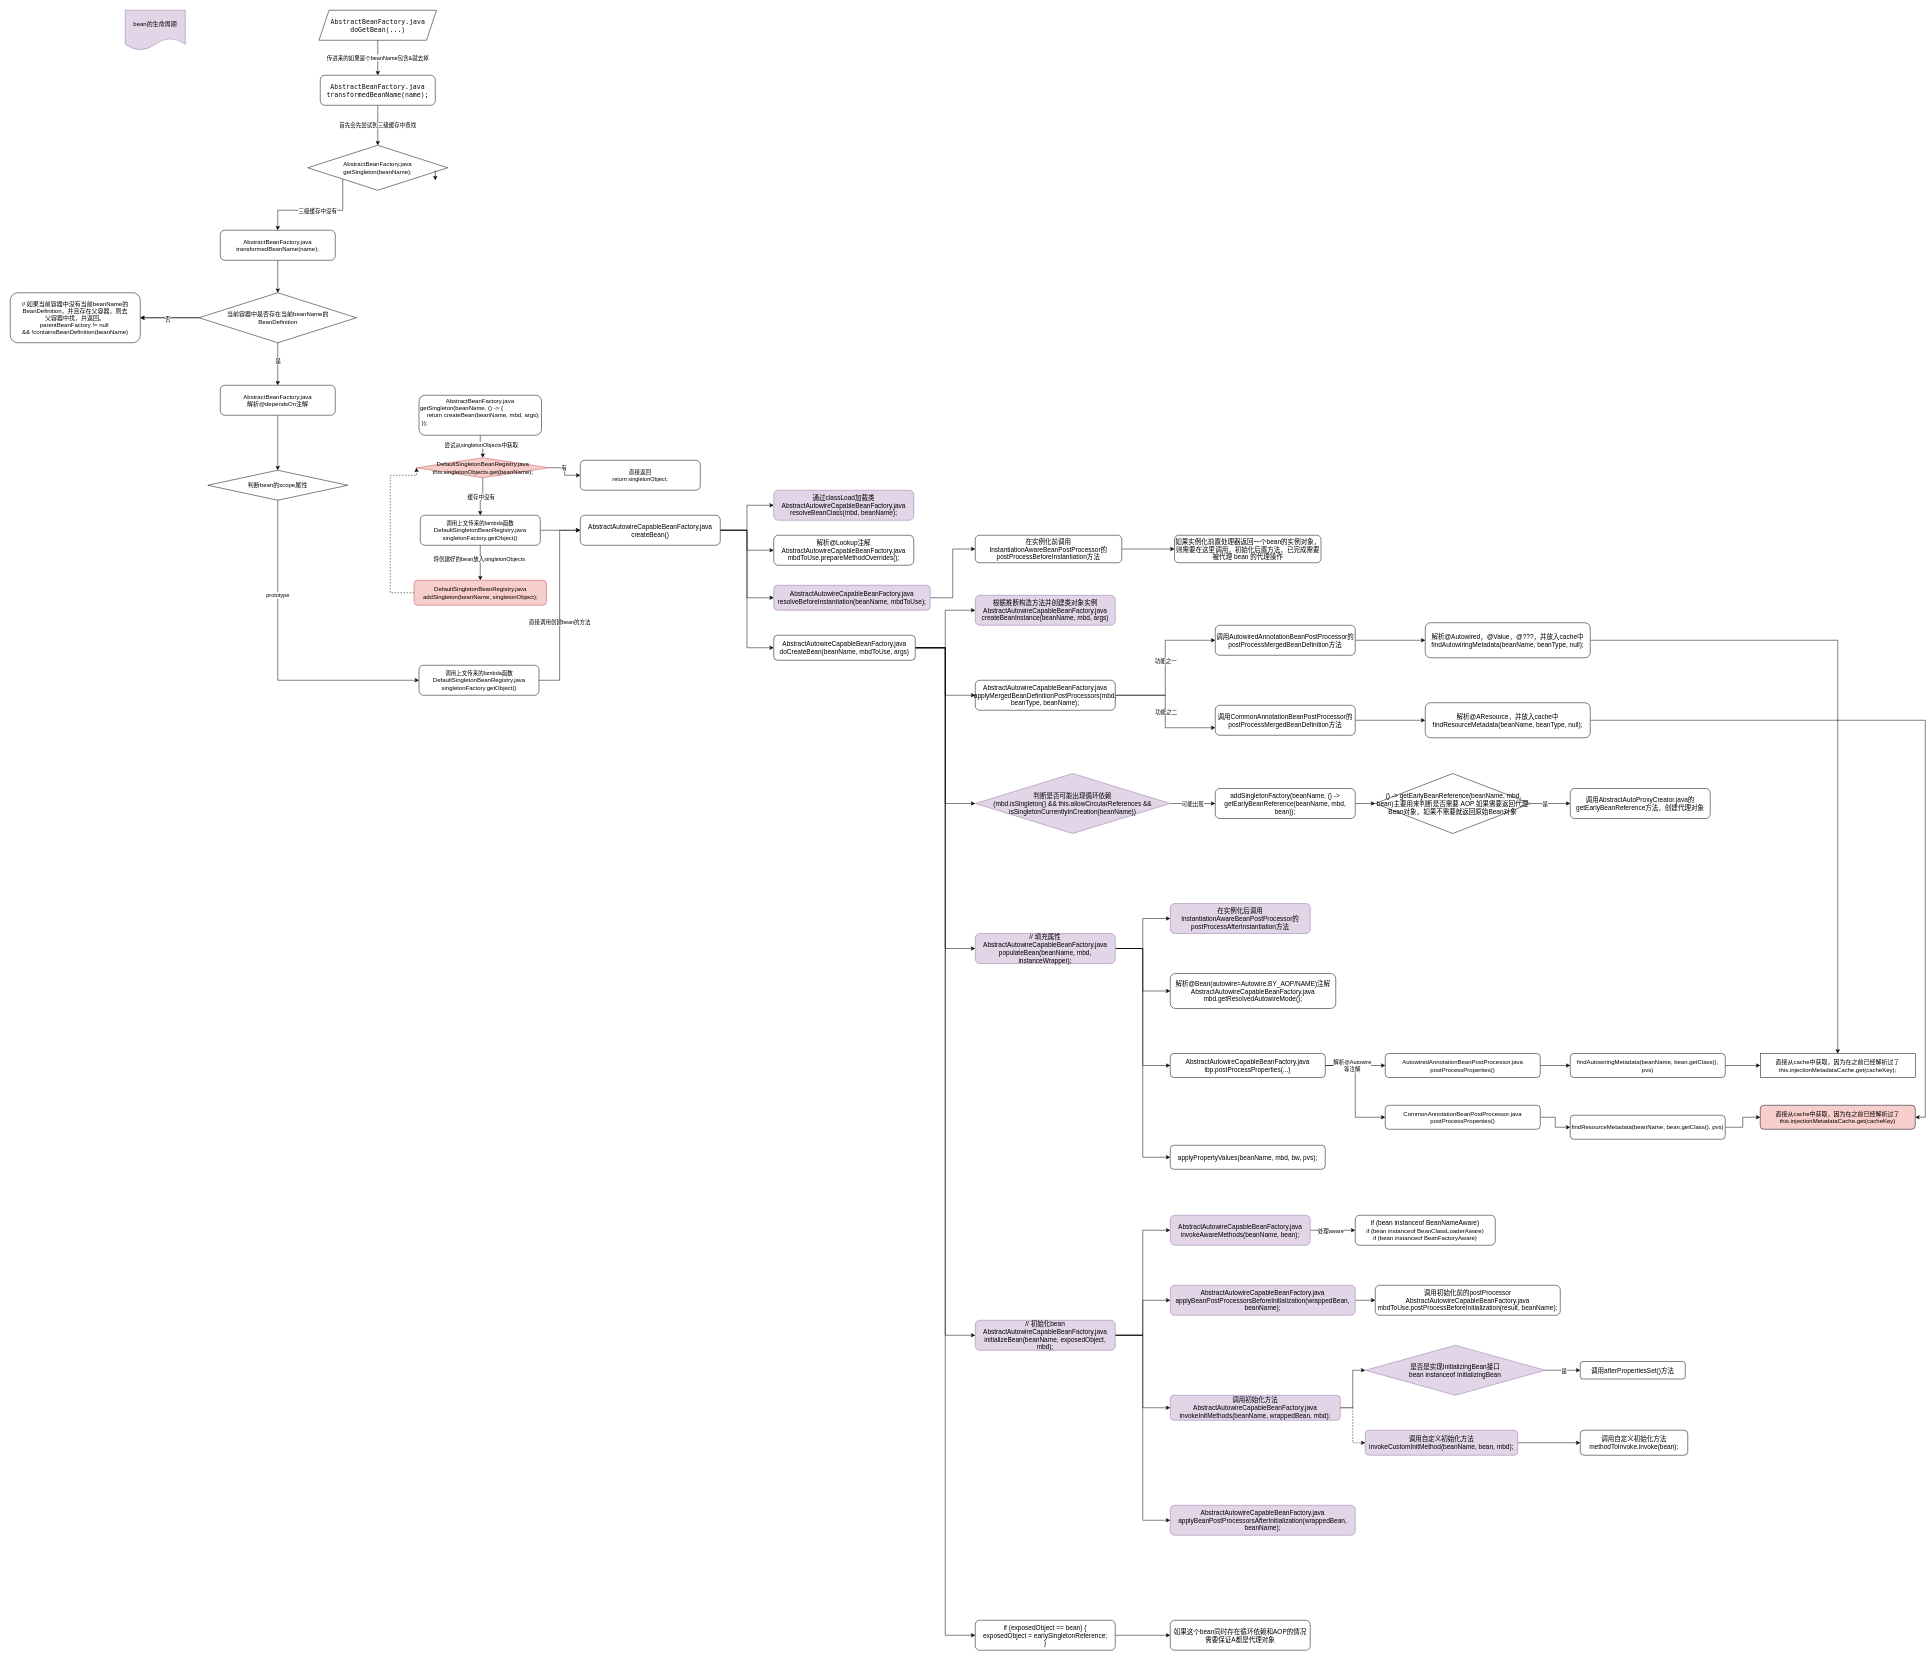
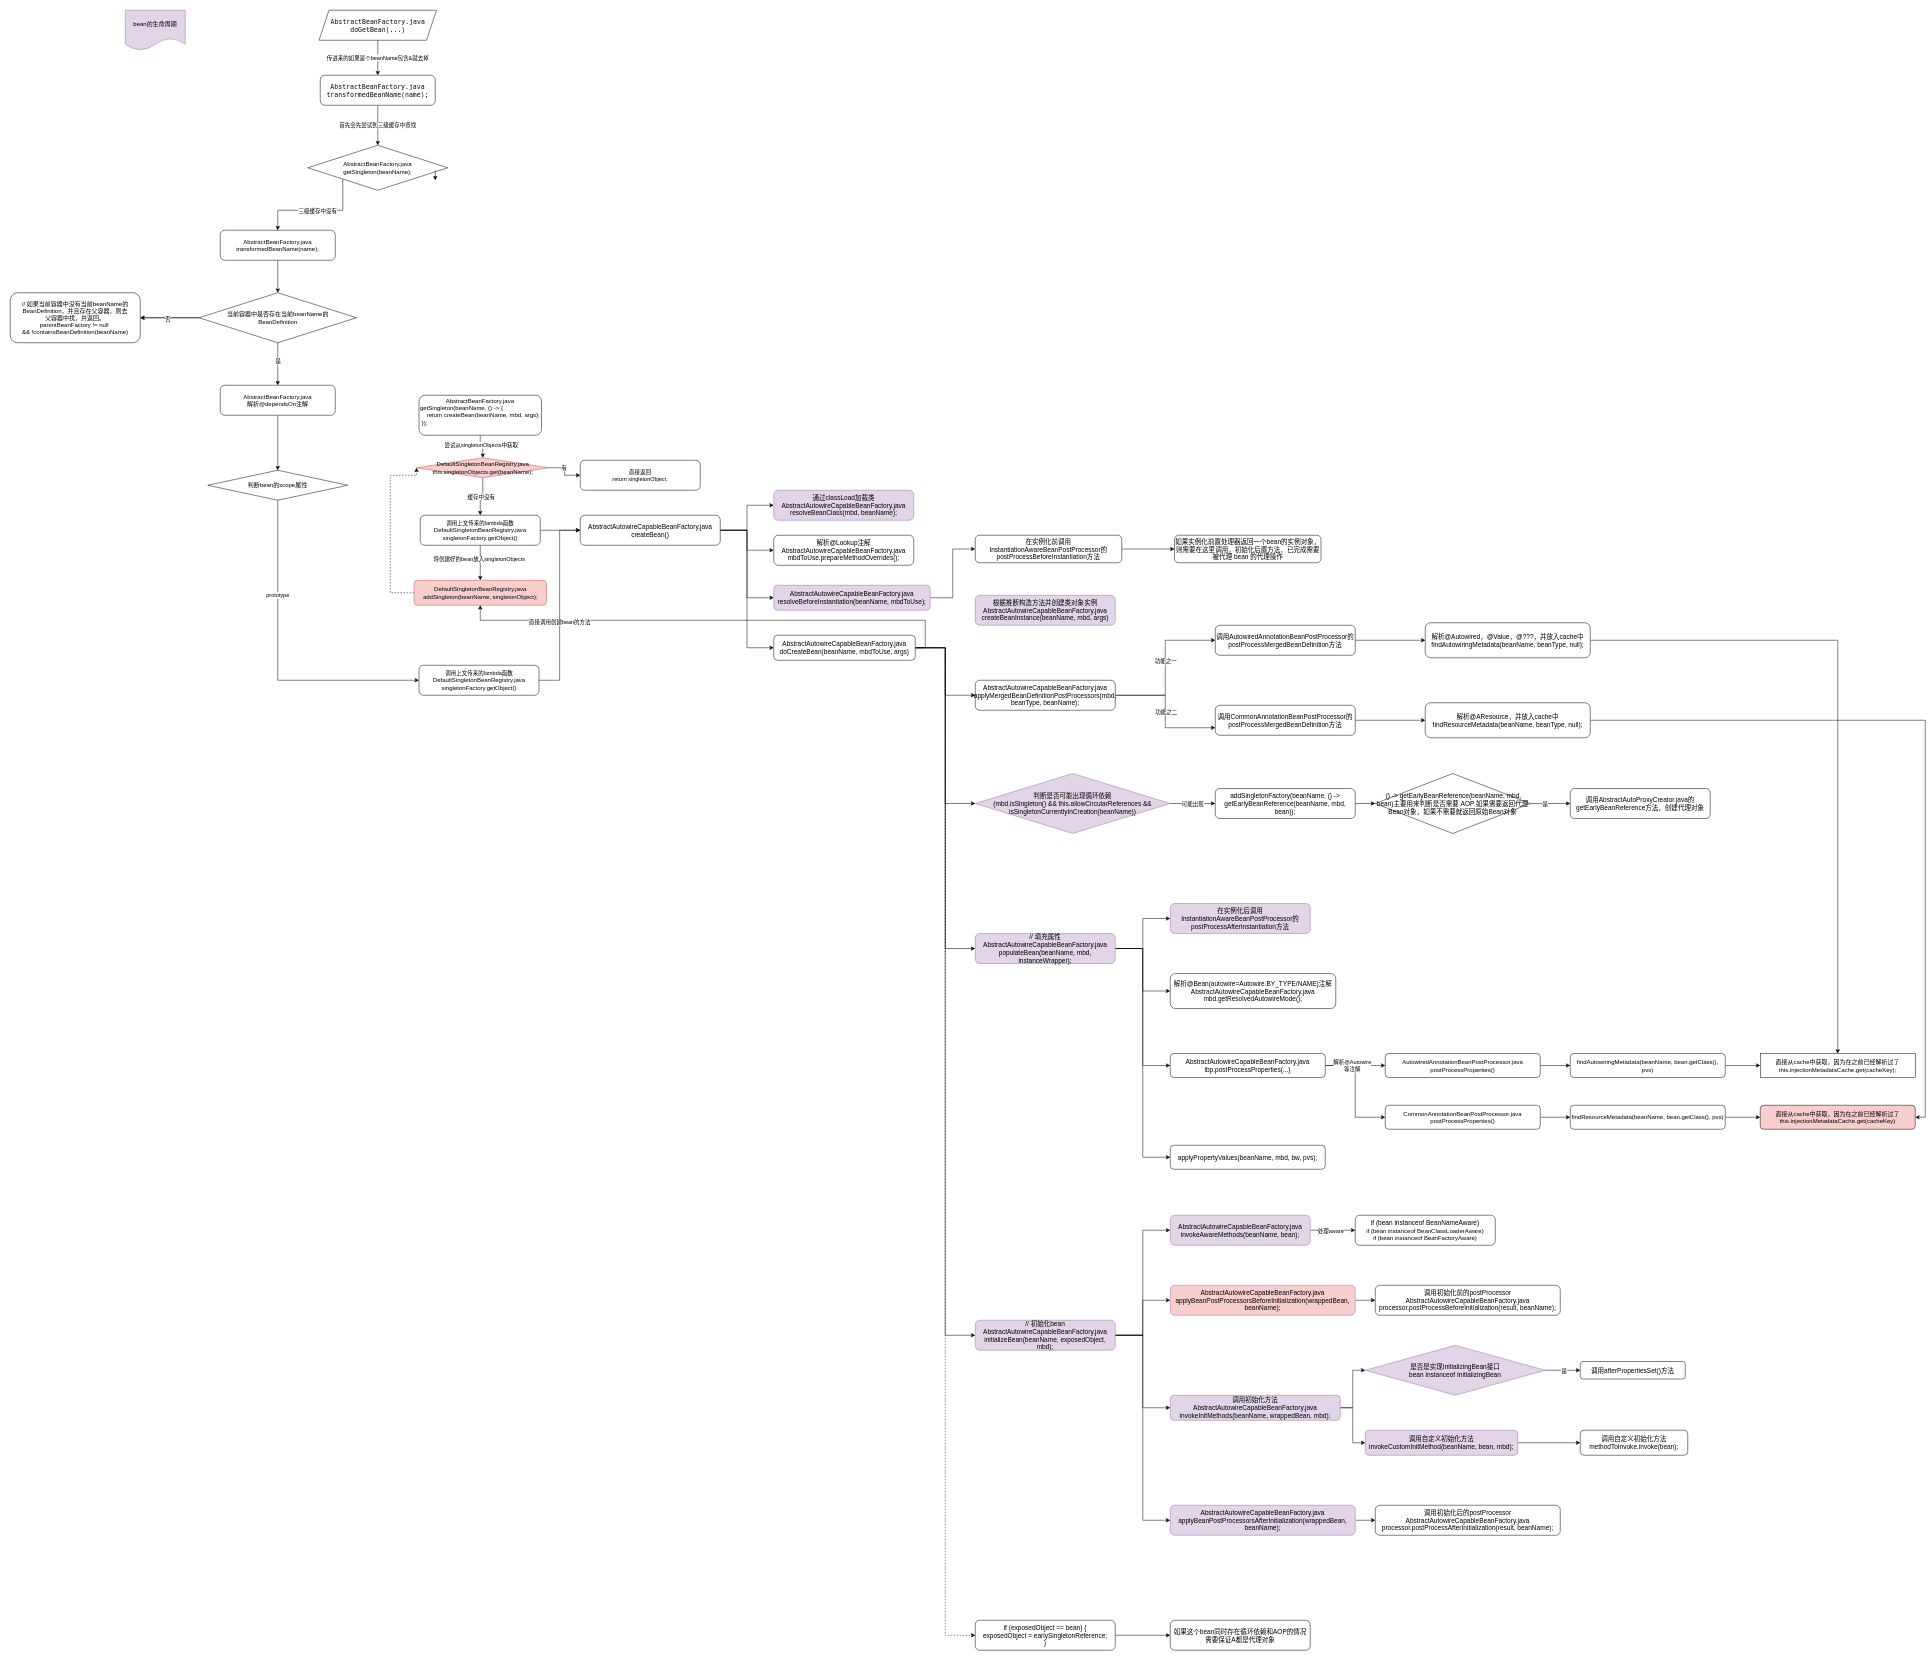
(970, 610) -> (480, 610)
(1253, 991) -> (1253, 991)
(1648, 1127) -> (1648, 1117)
(1263, 1300) -> (1263, 1300)
(1468, 1300) -> (1468, 1300)
(1353, 1430) -> (1353, 1430)
(945, 1499) -> (945, 1499)
none -> (1370, 1520)
none -> (1468, 1520)
